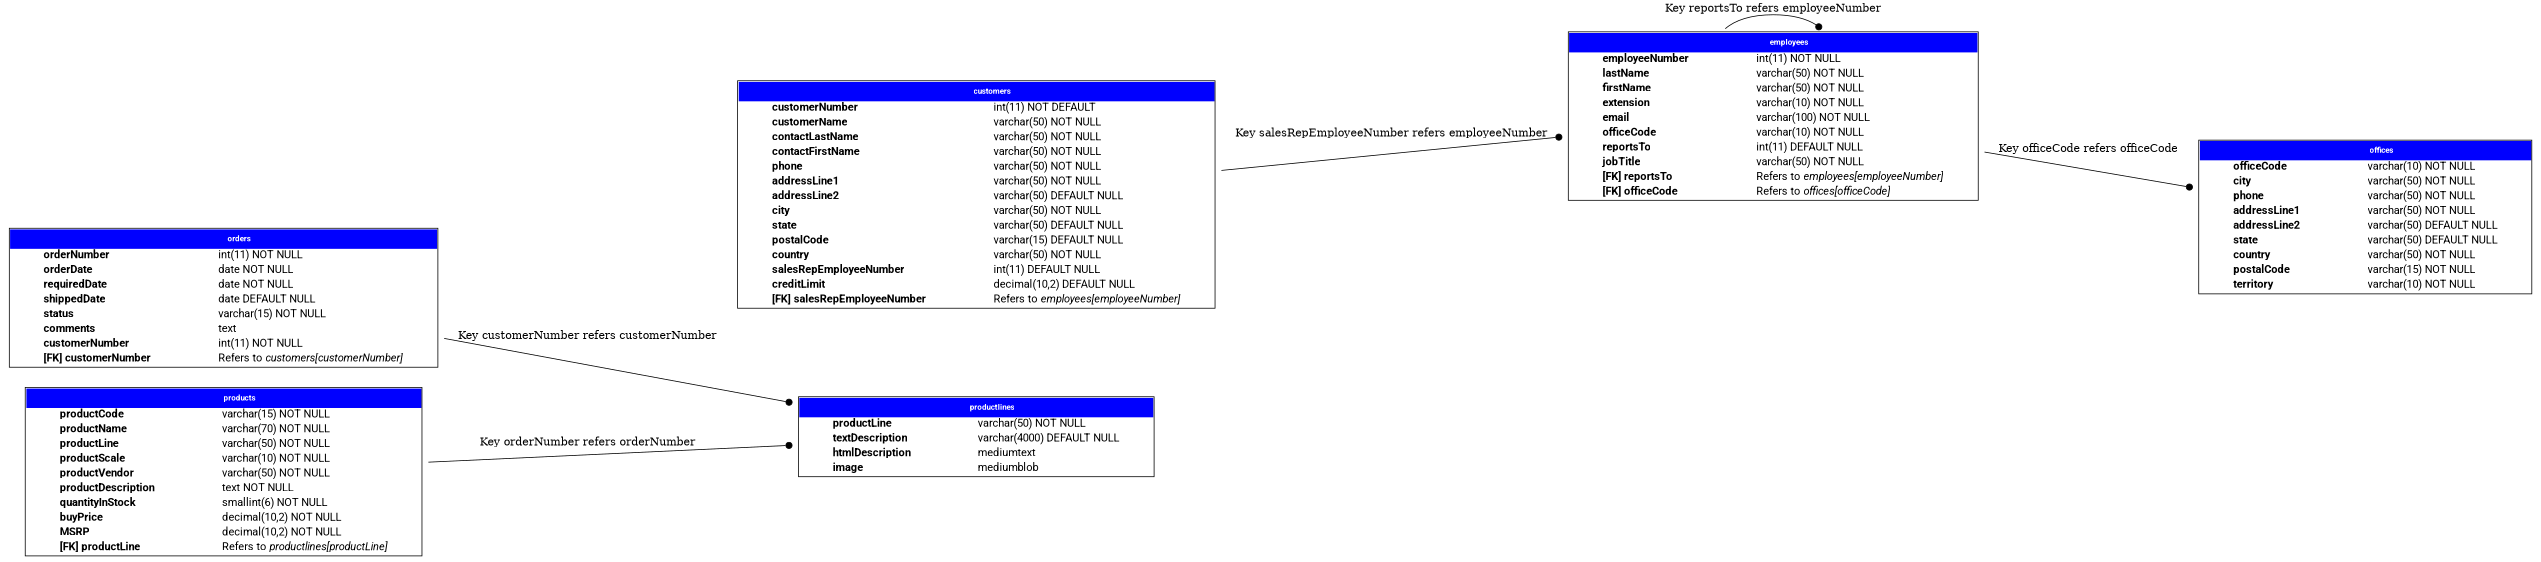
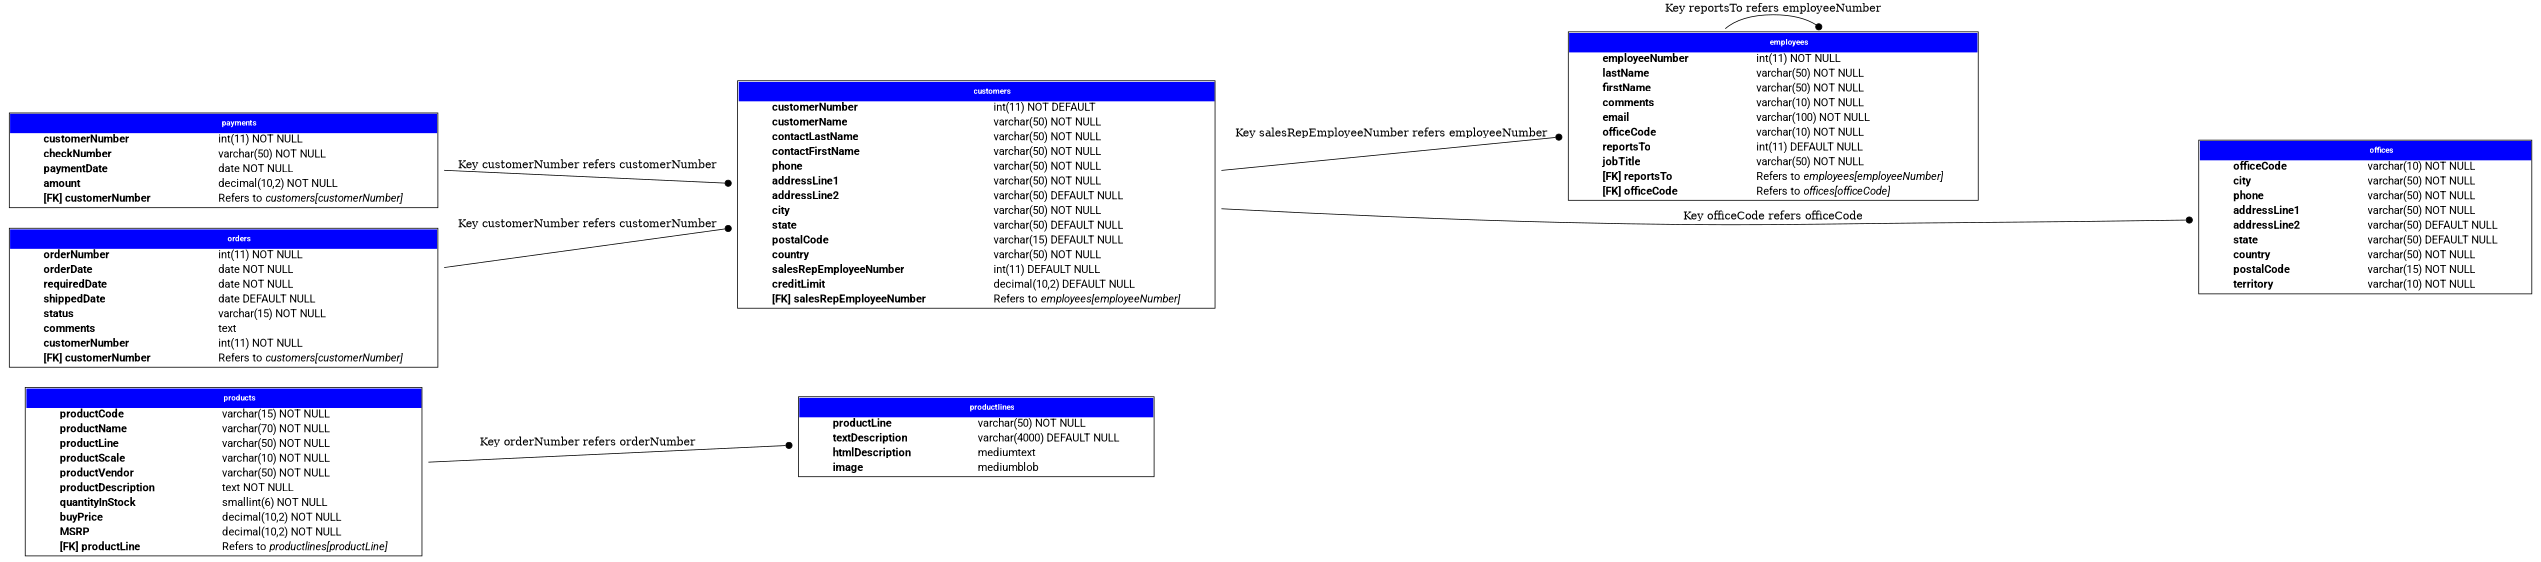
(1626, 103) -> (1628, 103)
none -> (224, 160)
(2085, 169) -> (1703, 225)
(615, 370) -> (585, 248)
